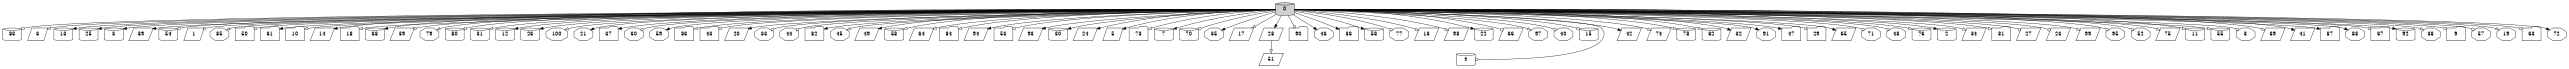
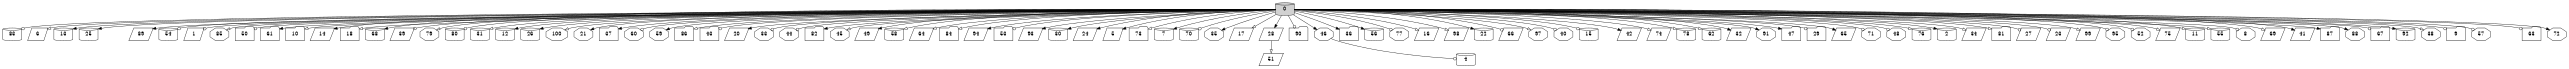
(1604, 33) -> (1392, 52)
(114, 34) -> none
(2506, 34) -> none
